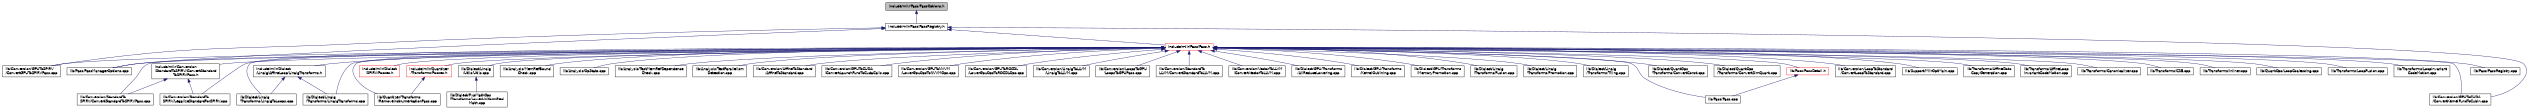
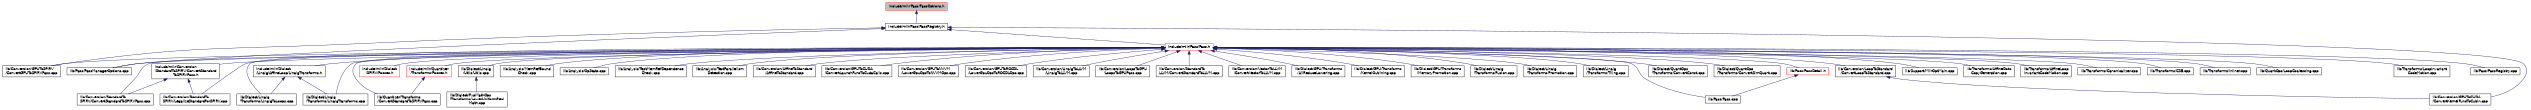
(916, 6) -> (916, 6)
(1851, 52) -> (2159, 93)
(2358, 71) -> none
(407, 99) -> (407, 99)
